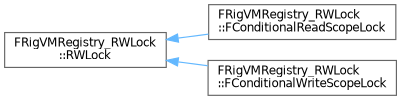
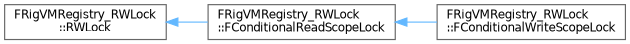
(193, 64) -> (422, 22)
